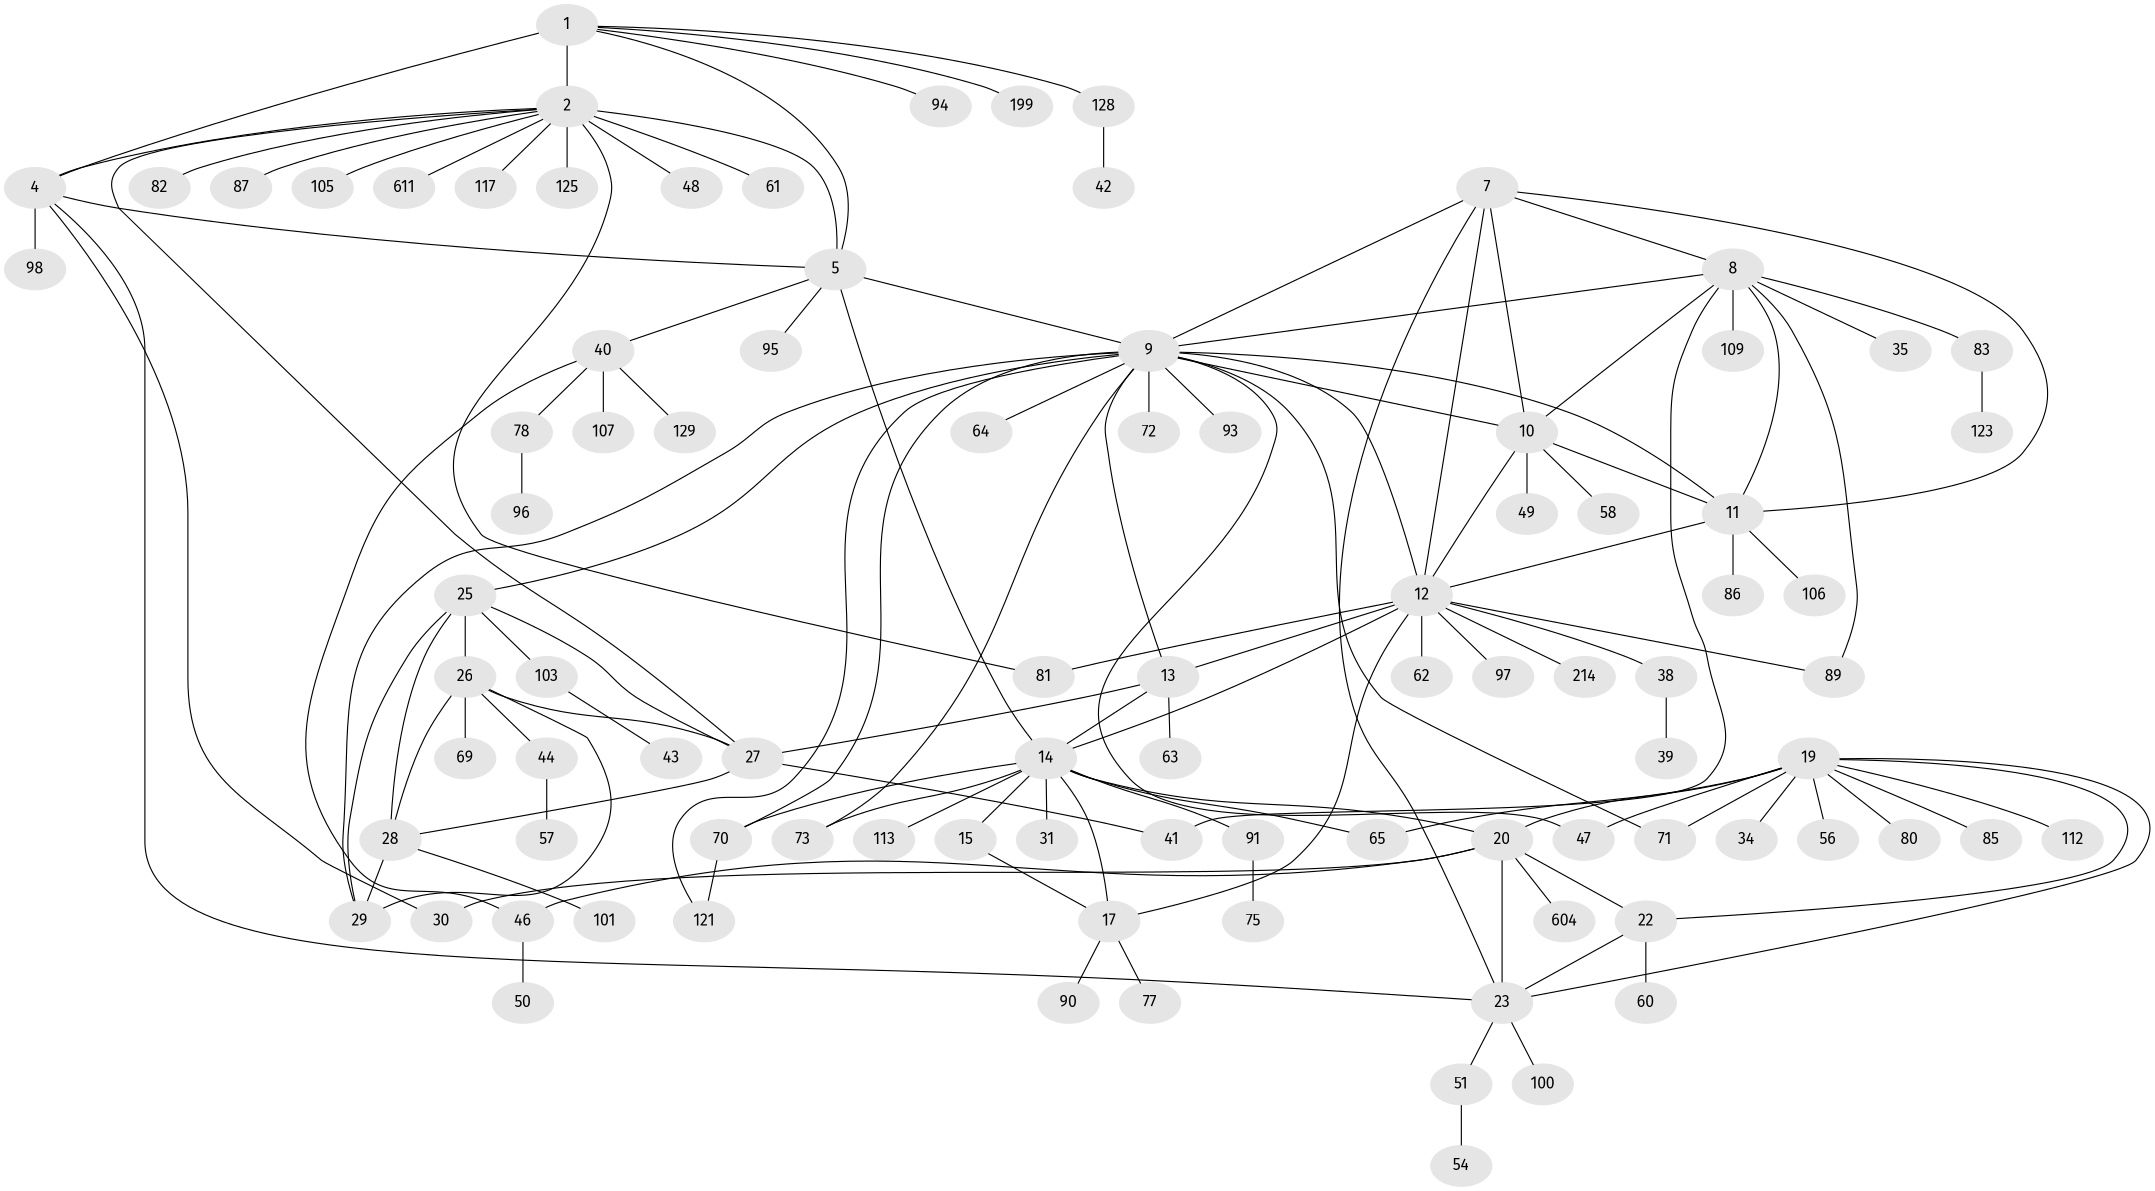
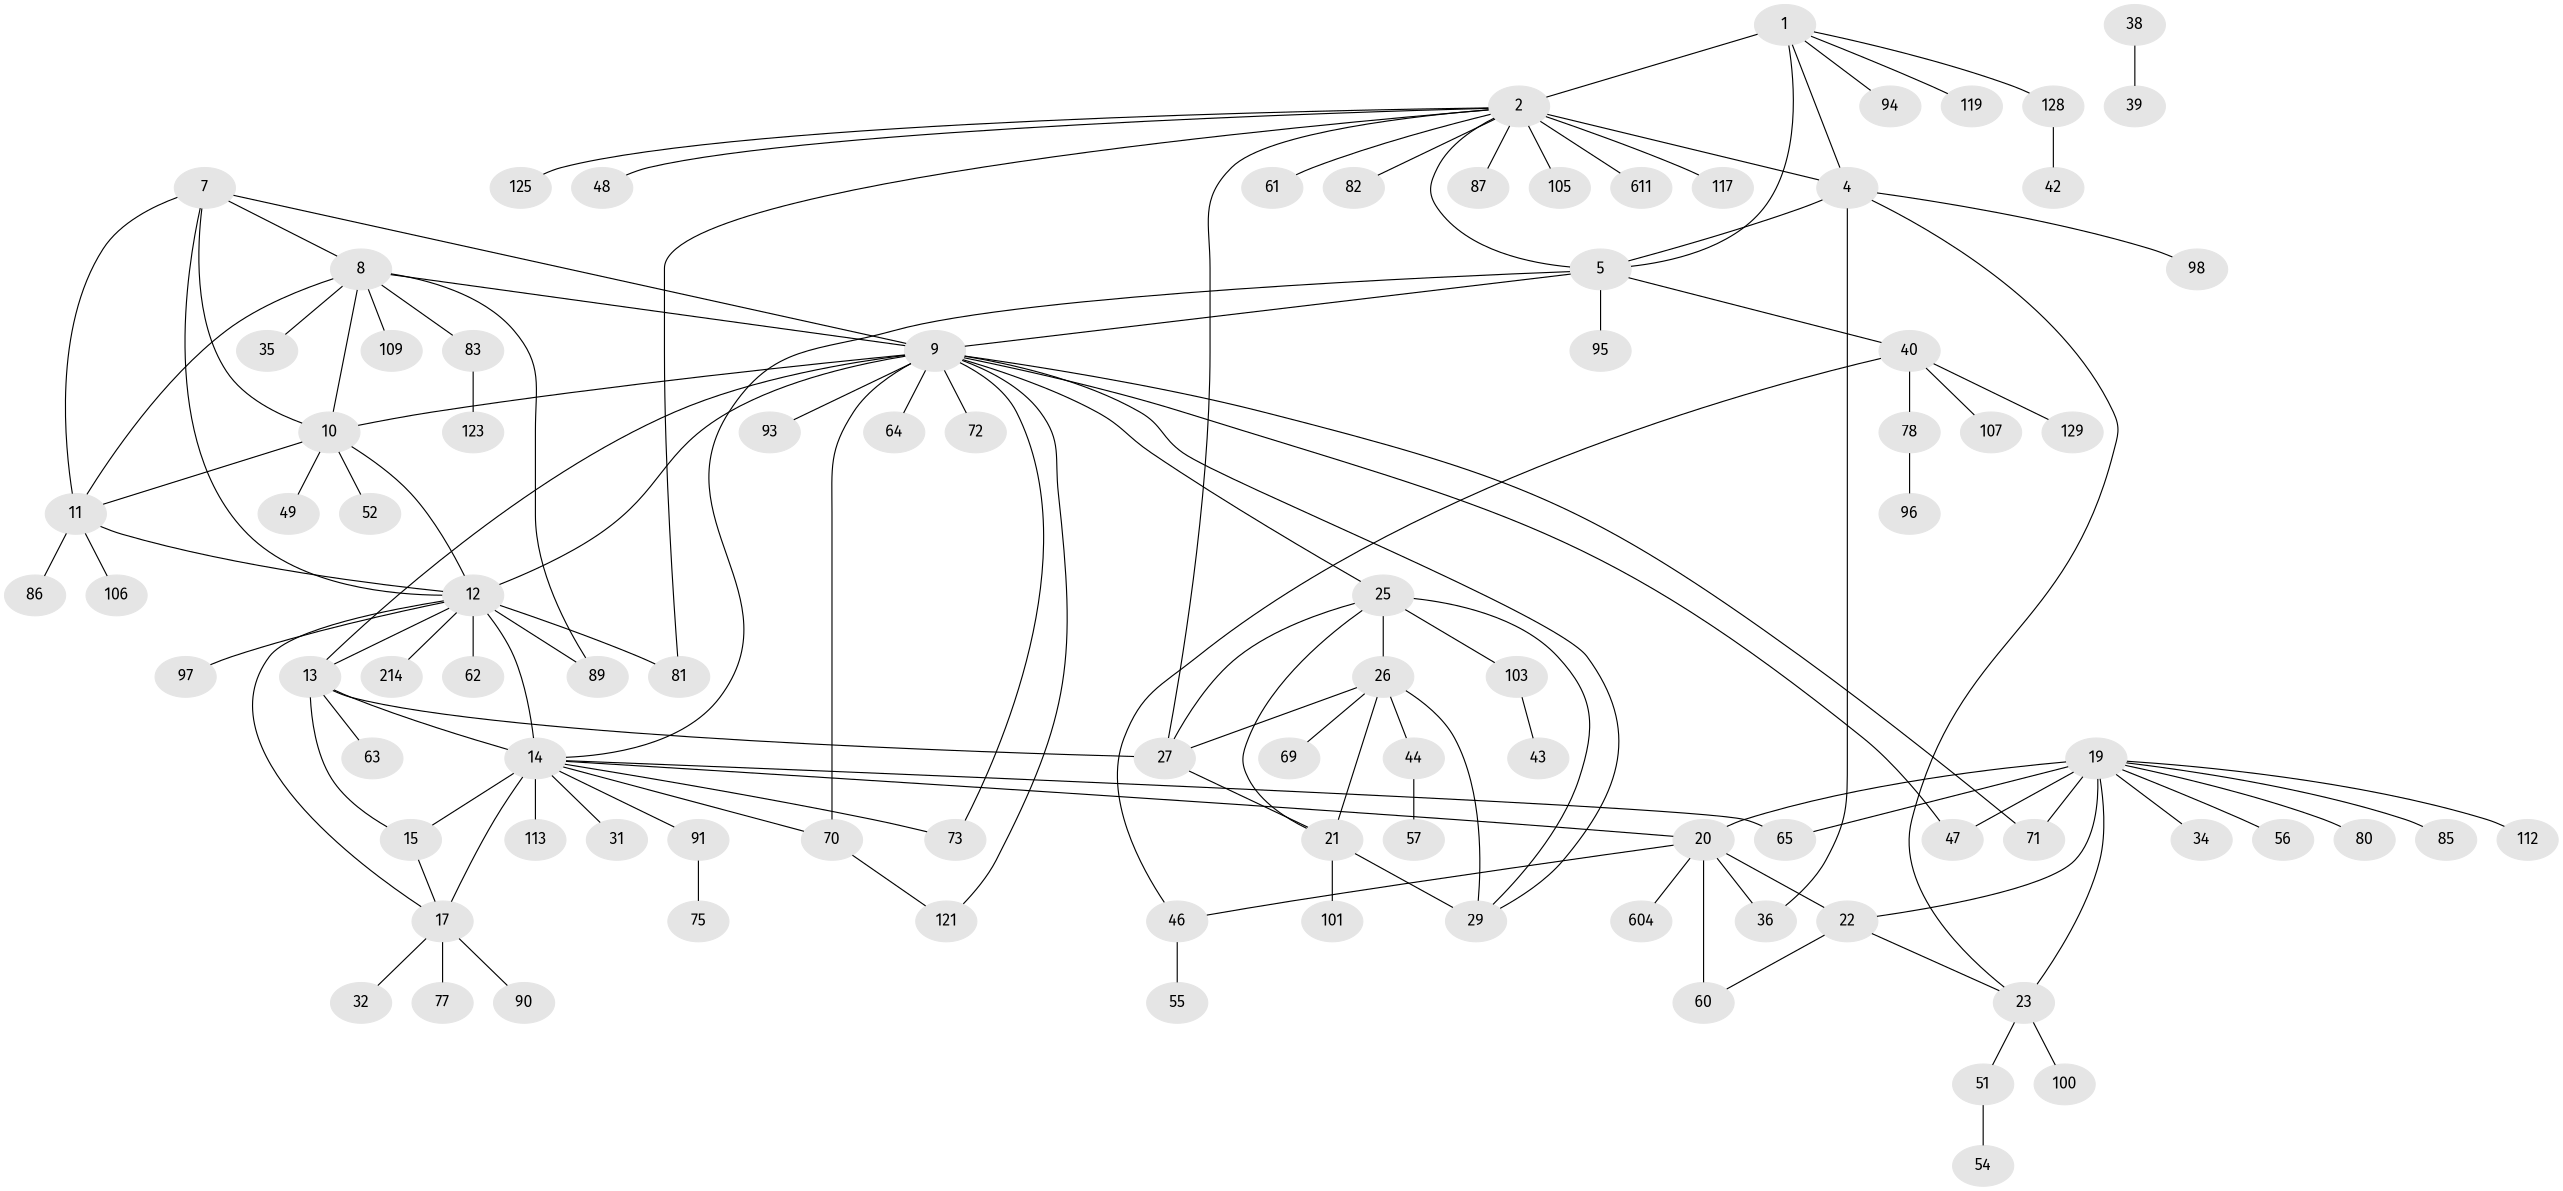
(1022, 106) -> (1972, 106)
(1446, 380) -> none
(1608, 514) -> (370, 514)
(1345, 537) -> none
(1547, 630) -> none
none -> (329, 774)
(391, 840) -> (1332, 840)
(1172, 840) -> none
(441, 921) -> (1766, 921)
(1502, 921) -> (1704, 921)
none -> (361, 1003)
(523, 1003) -> (1177, 1003)
